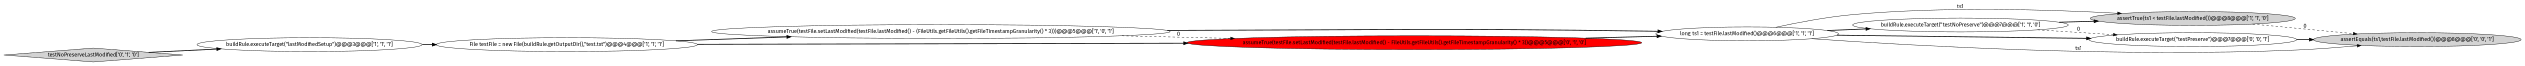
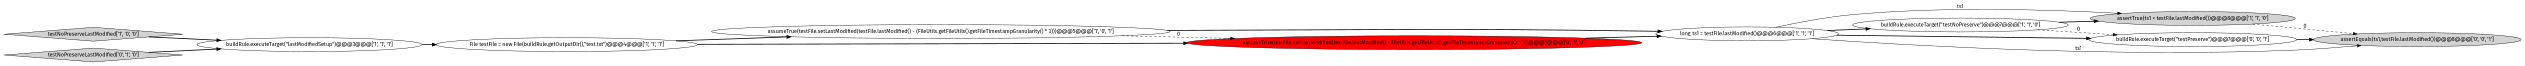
none -> (93, 34)
